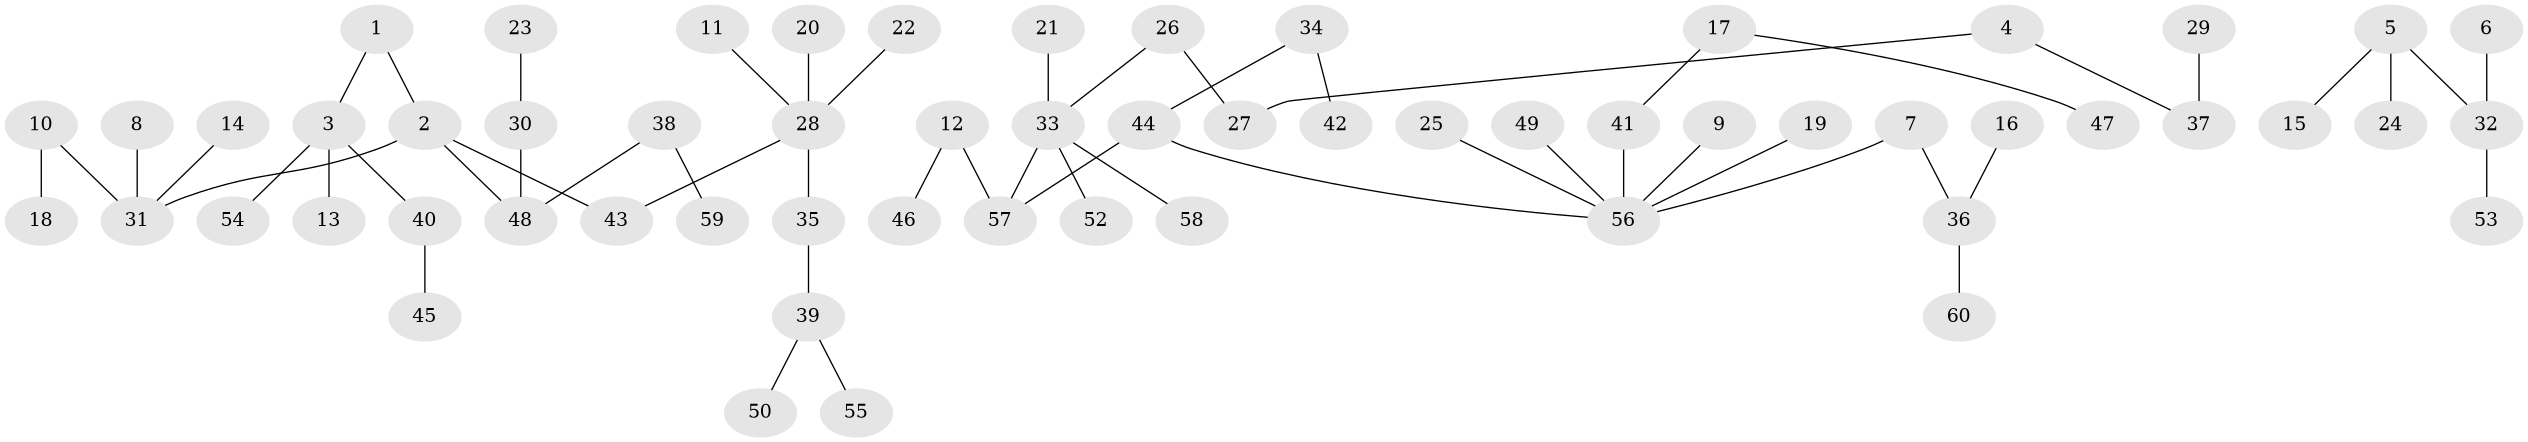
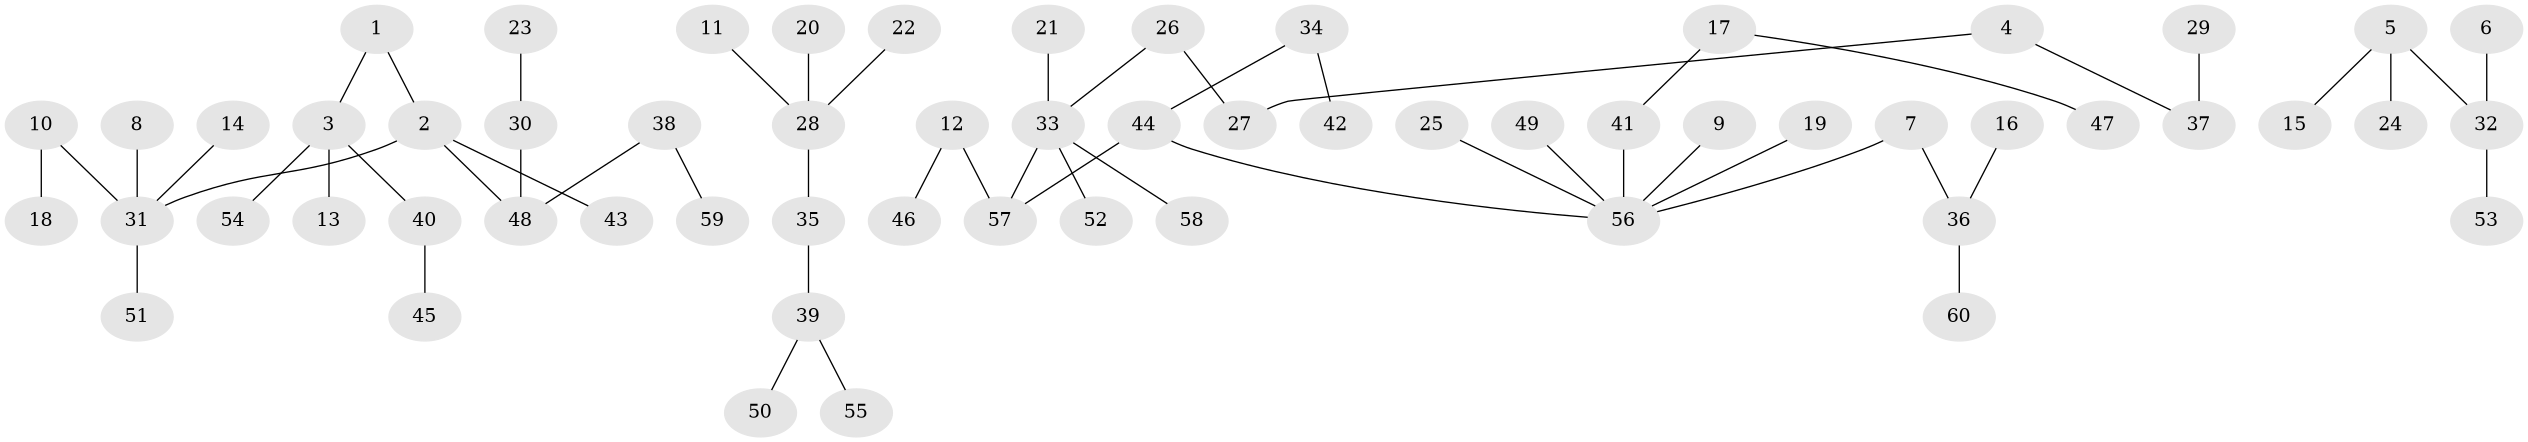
(713, 173) -> none
none -> (137, 317)
